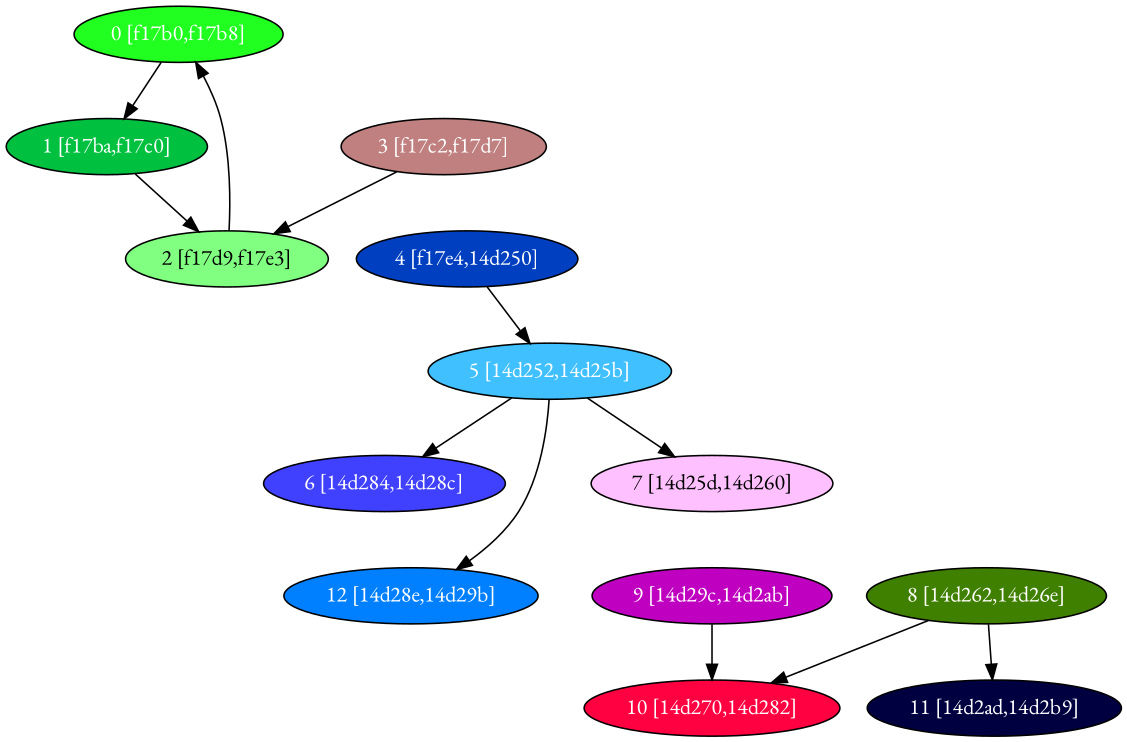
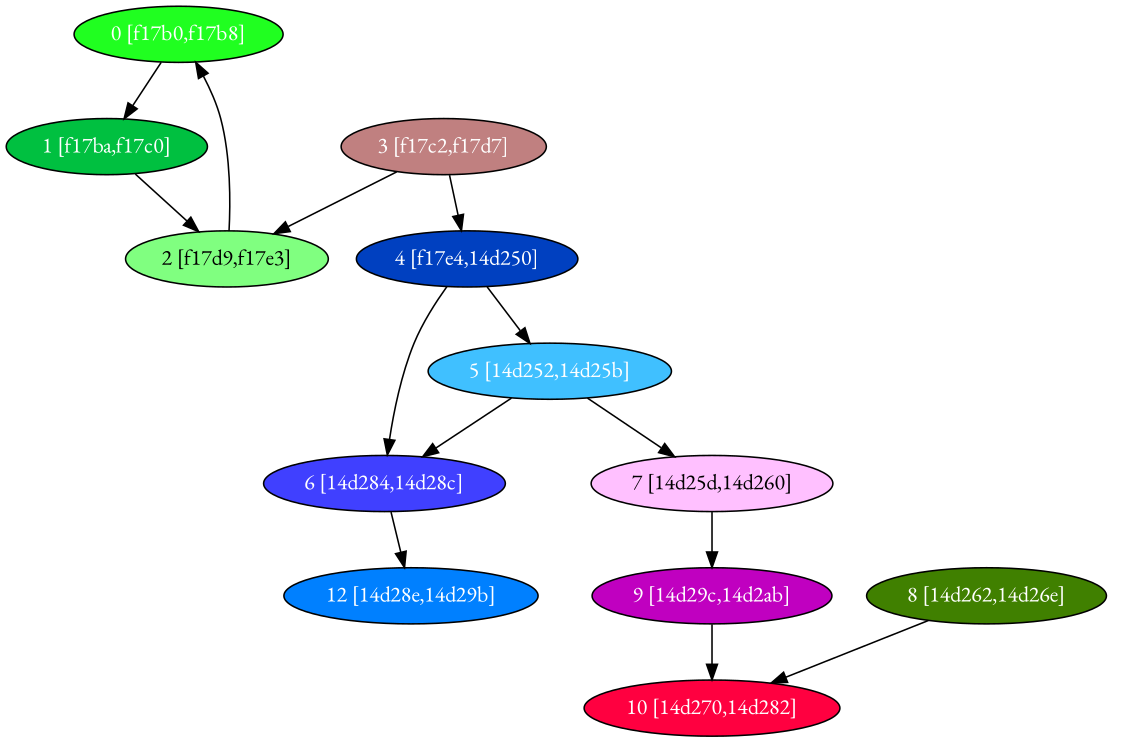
none -> (454, 195)
none -> (408, 359)
(529, 490) -> (396, 532)
none -> (712, 532)
(994, 708) -> none
